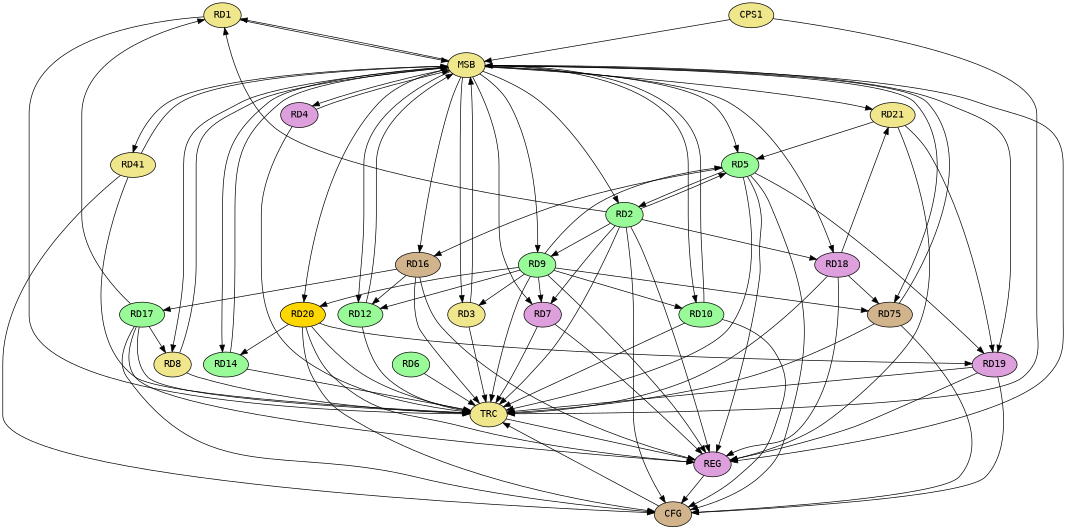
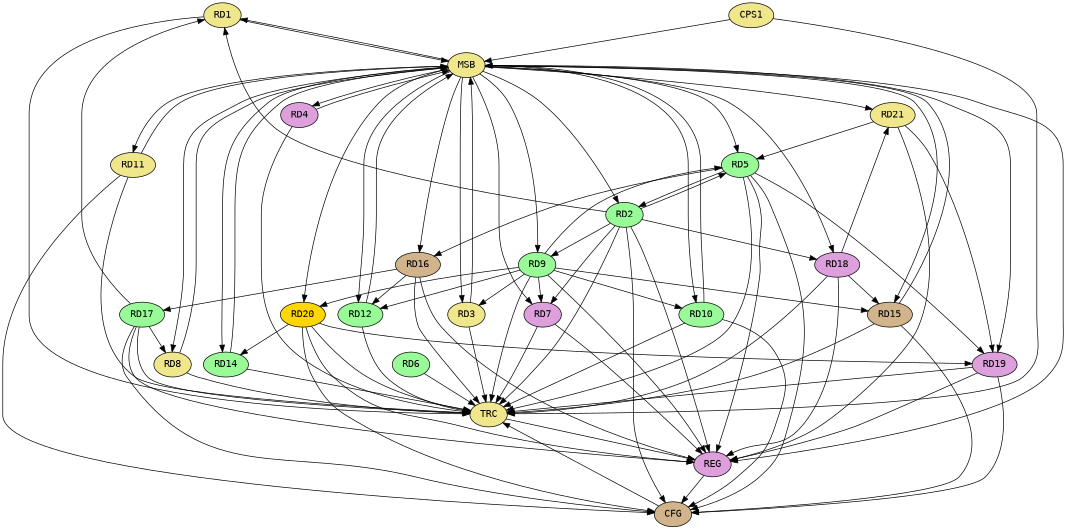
(133, 165) -> (133, 165)
(890, 315) -> (890, 315)
